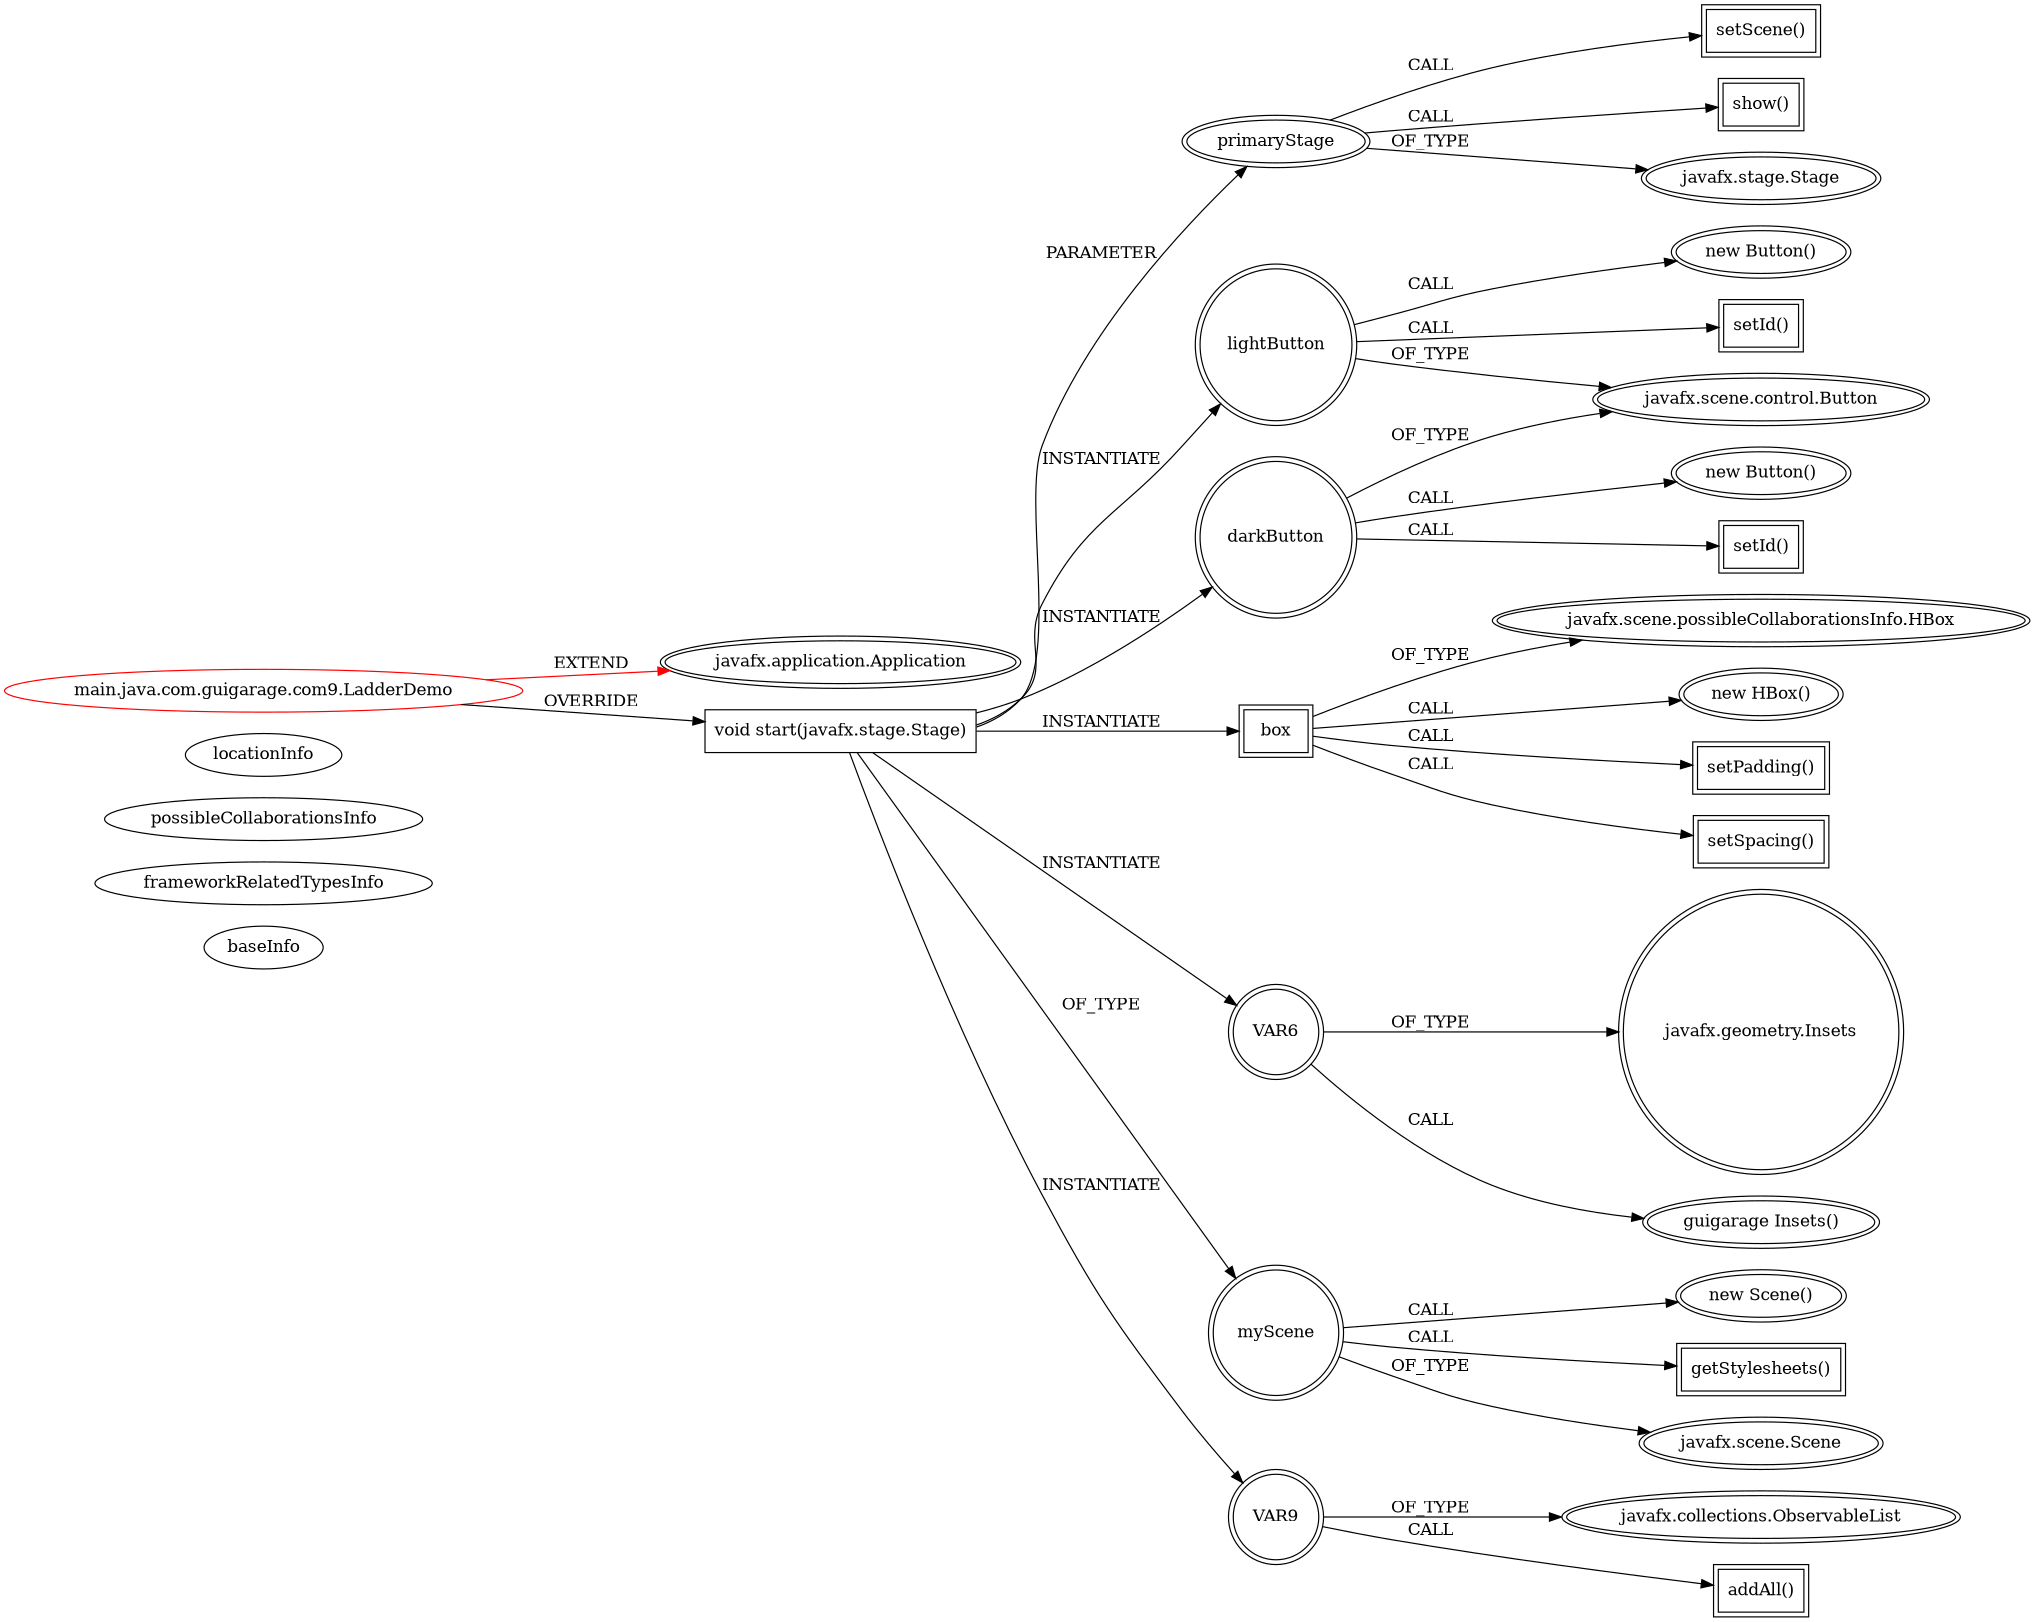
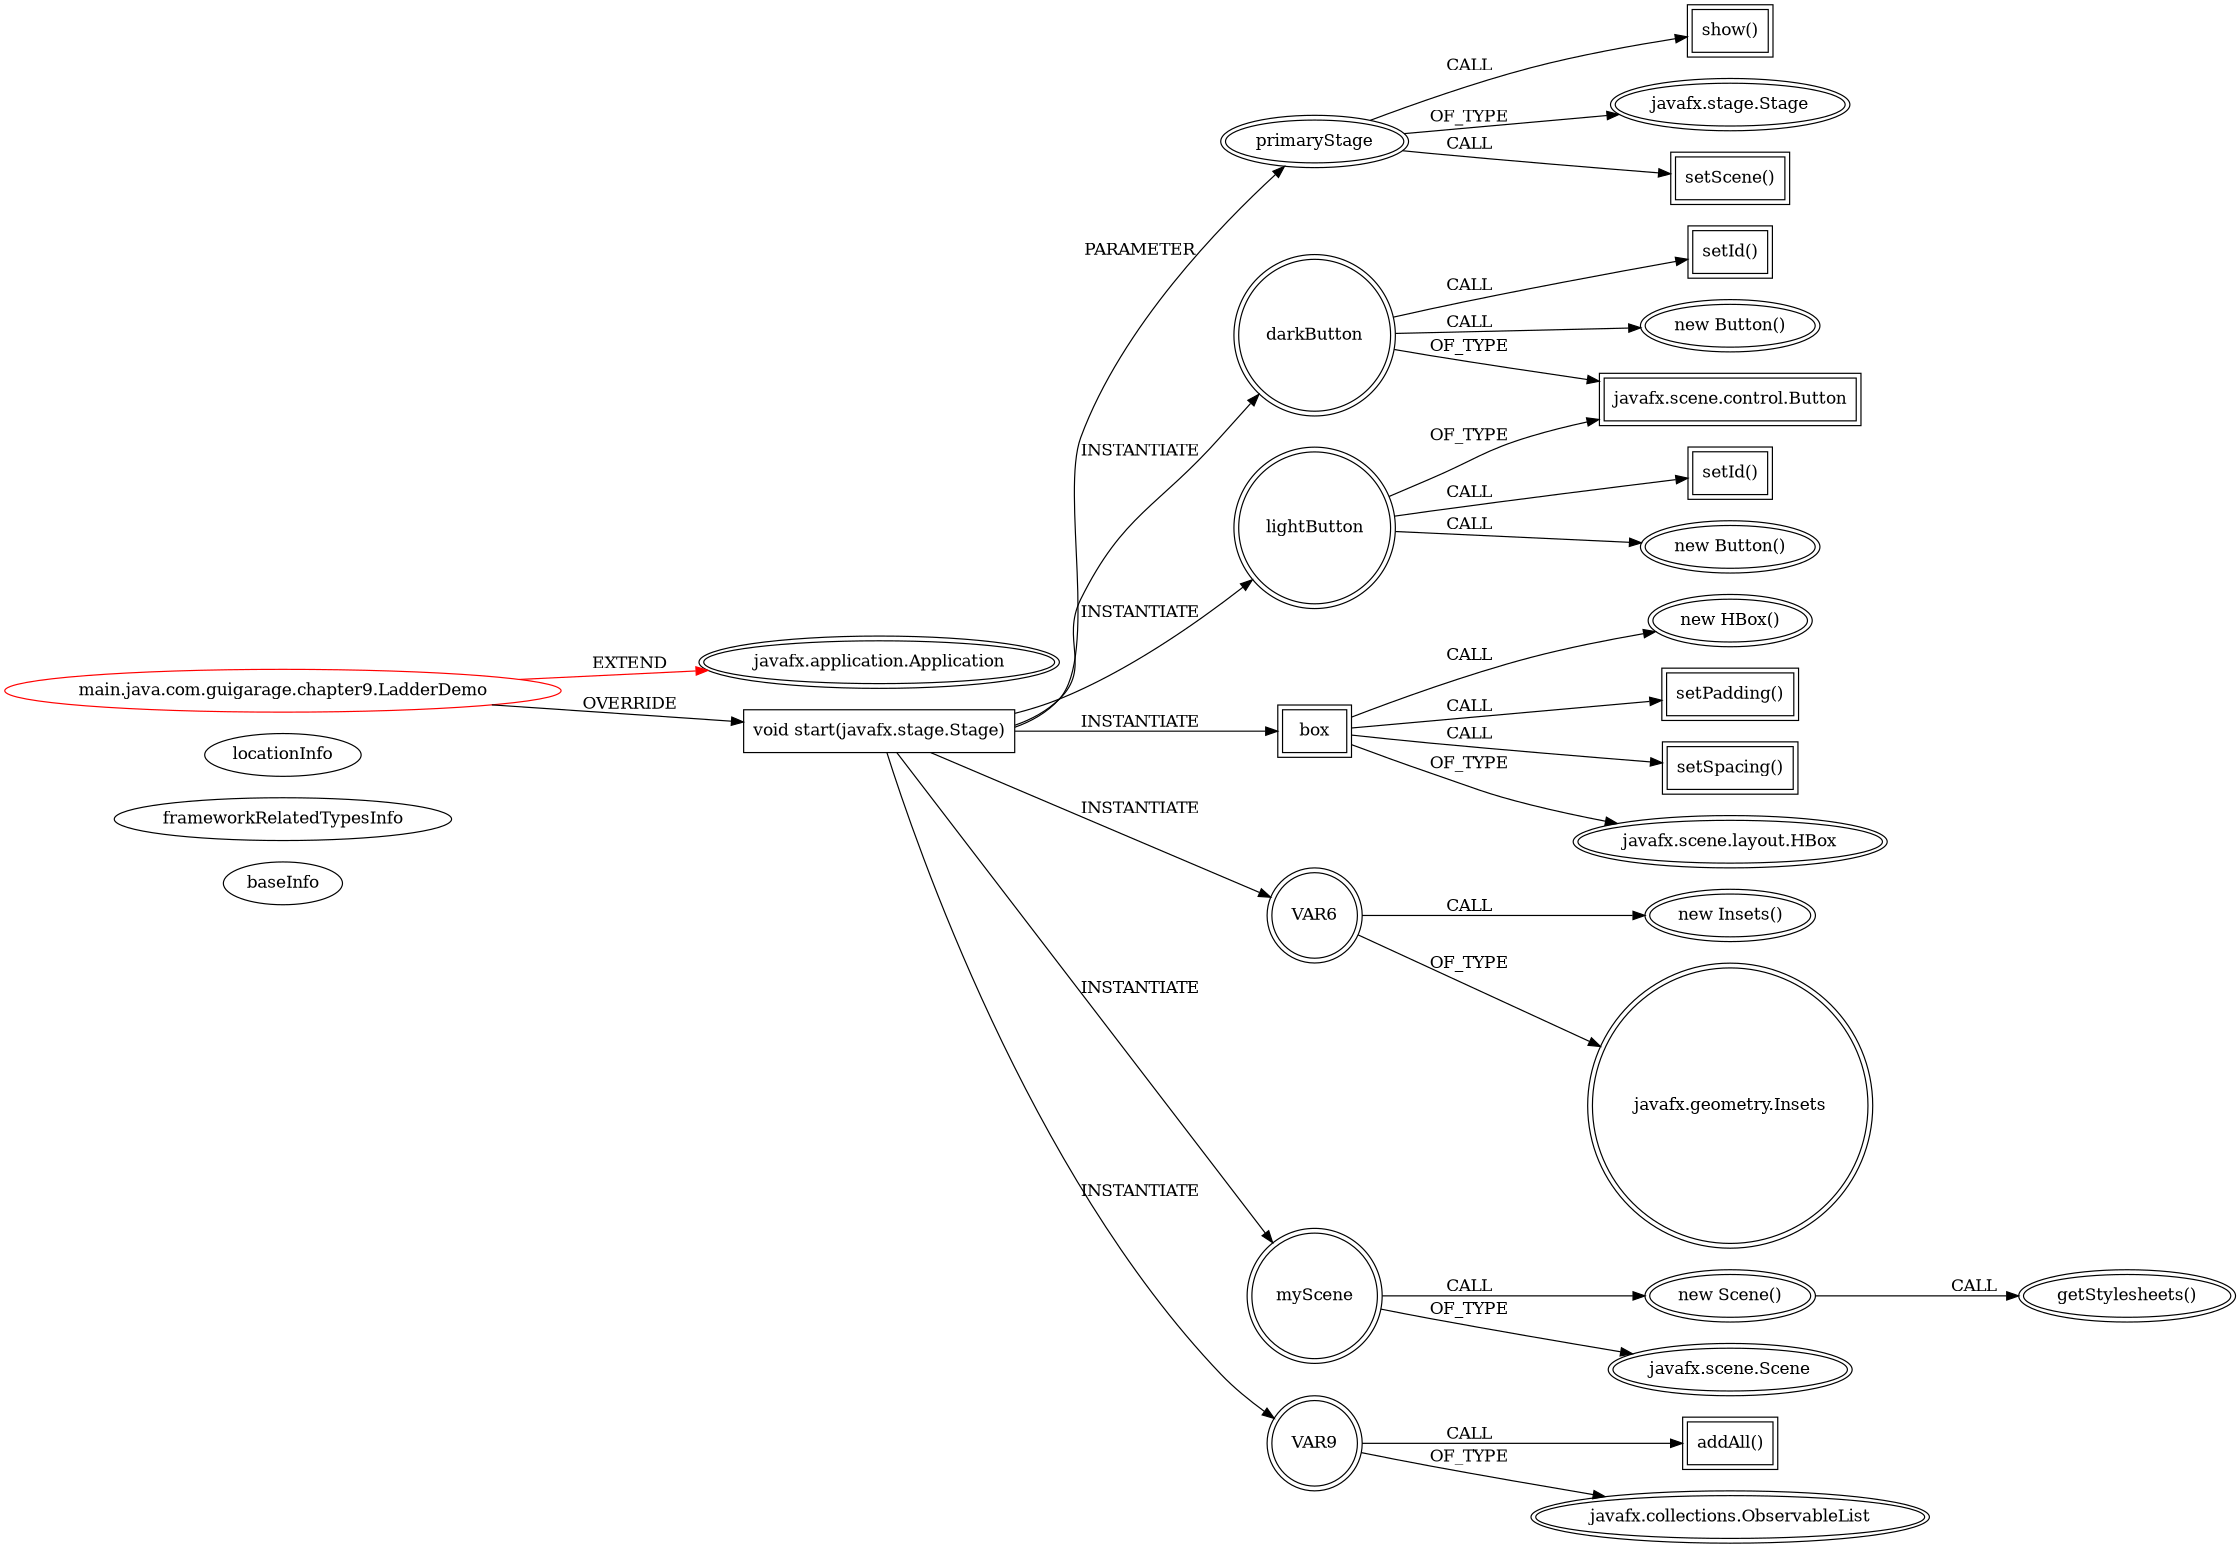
(1761, 399) -> (1730, 399)
(1761, 621) -> (1730, 842)
(264, 691) -> (283, 691)
(264, 819) -> none
(1102, 1005) -> (1140, 989)
(1761, 1222) -> (1730, 915)
(1504, 1356) -> (1911, 1296)
(1761, 1370) -> (2127, 1296)
